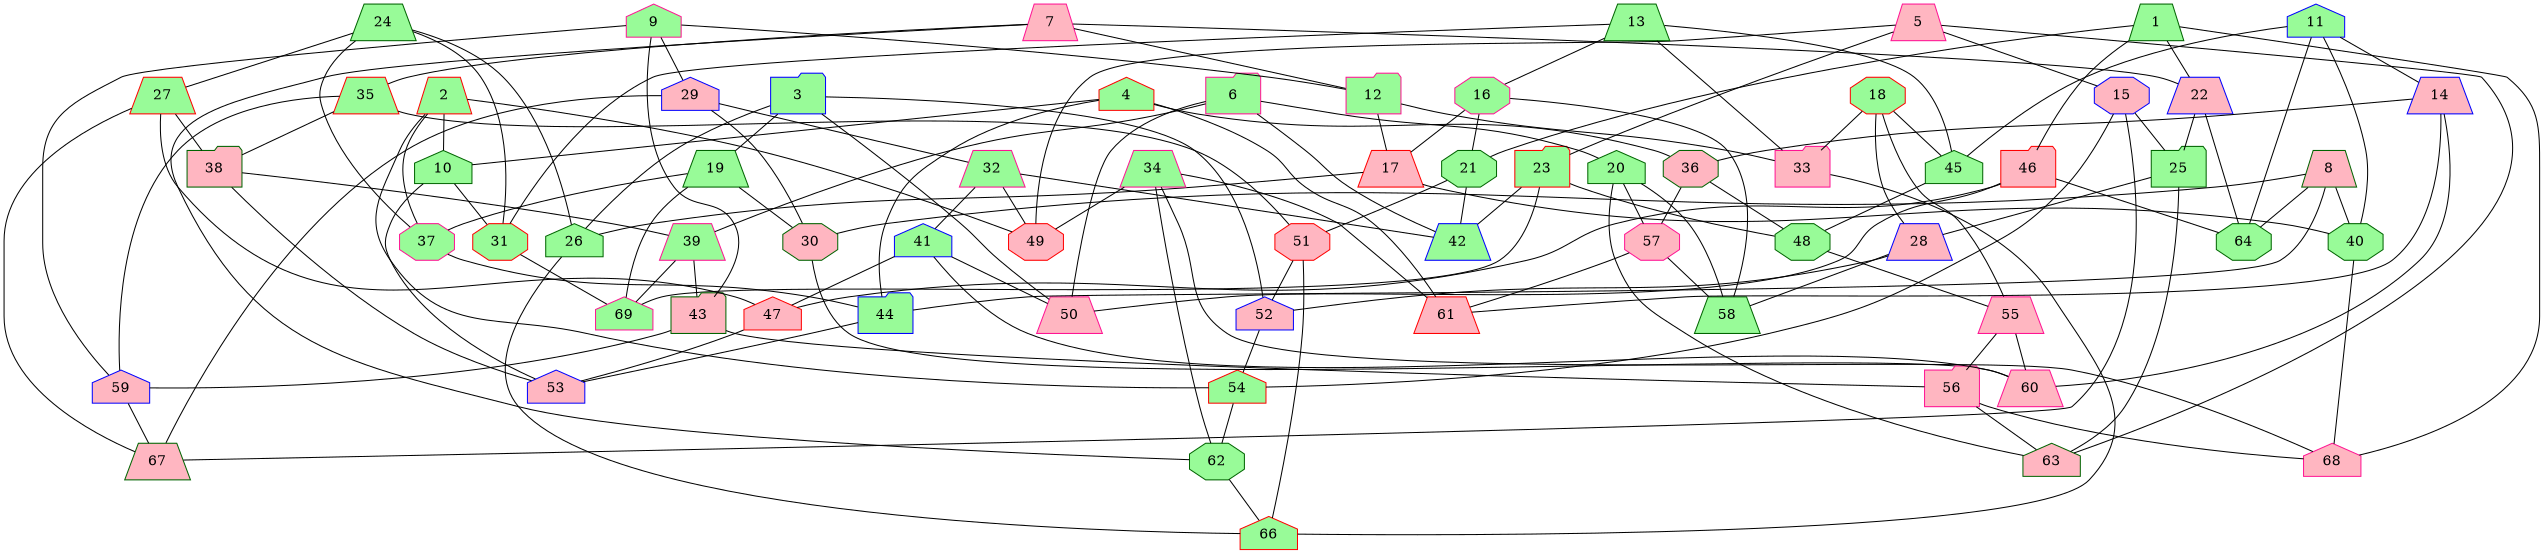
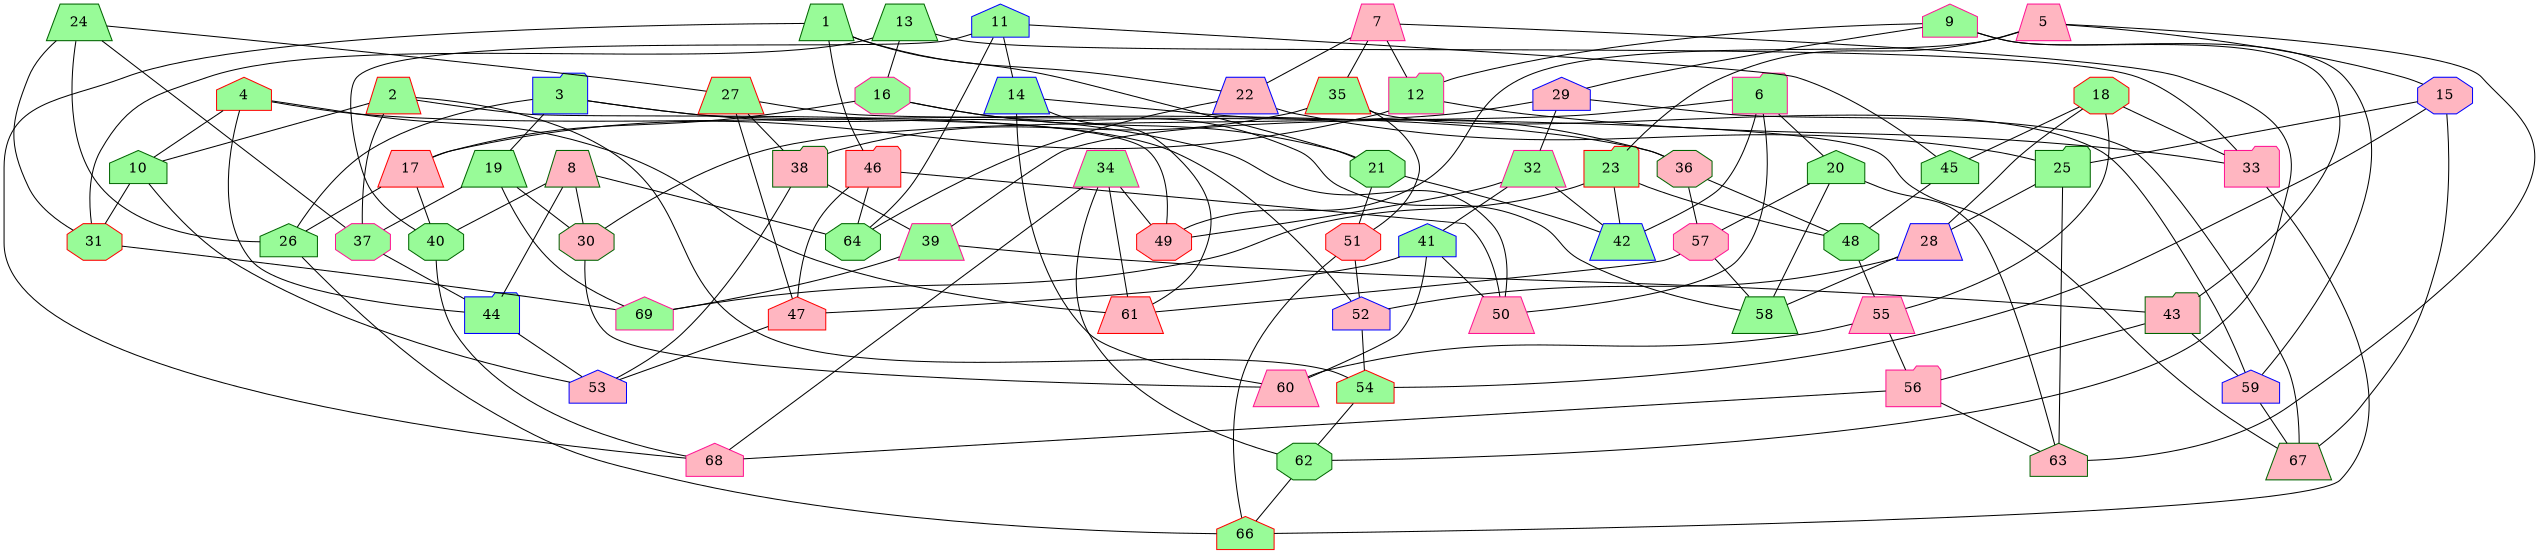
(1808, 44) -> none
(2440, 96) -> (1017, 96)
